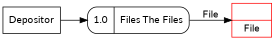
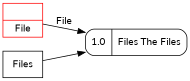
(32, 20) -> (23, 64)
(207, 20) -> (60, 27)
